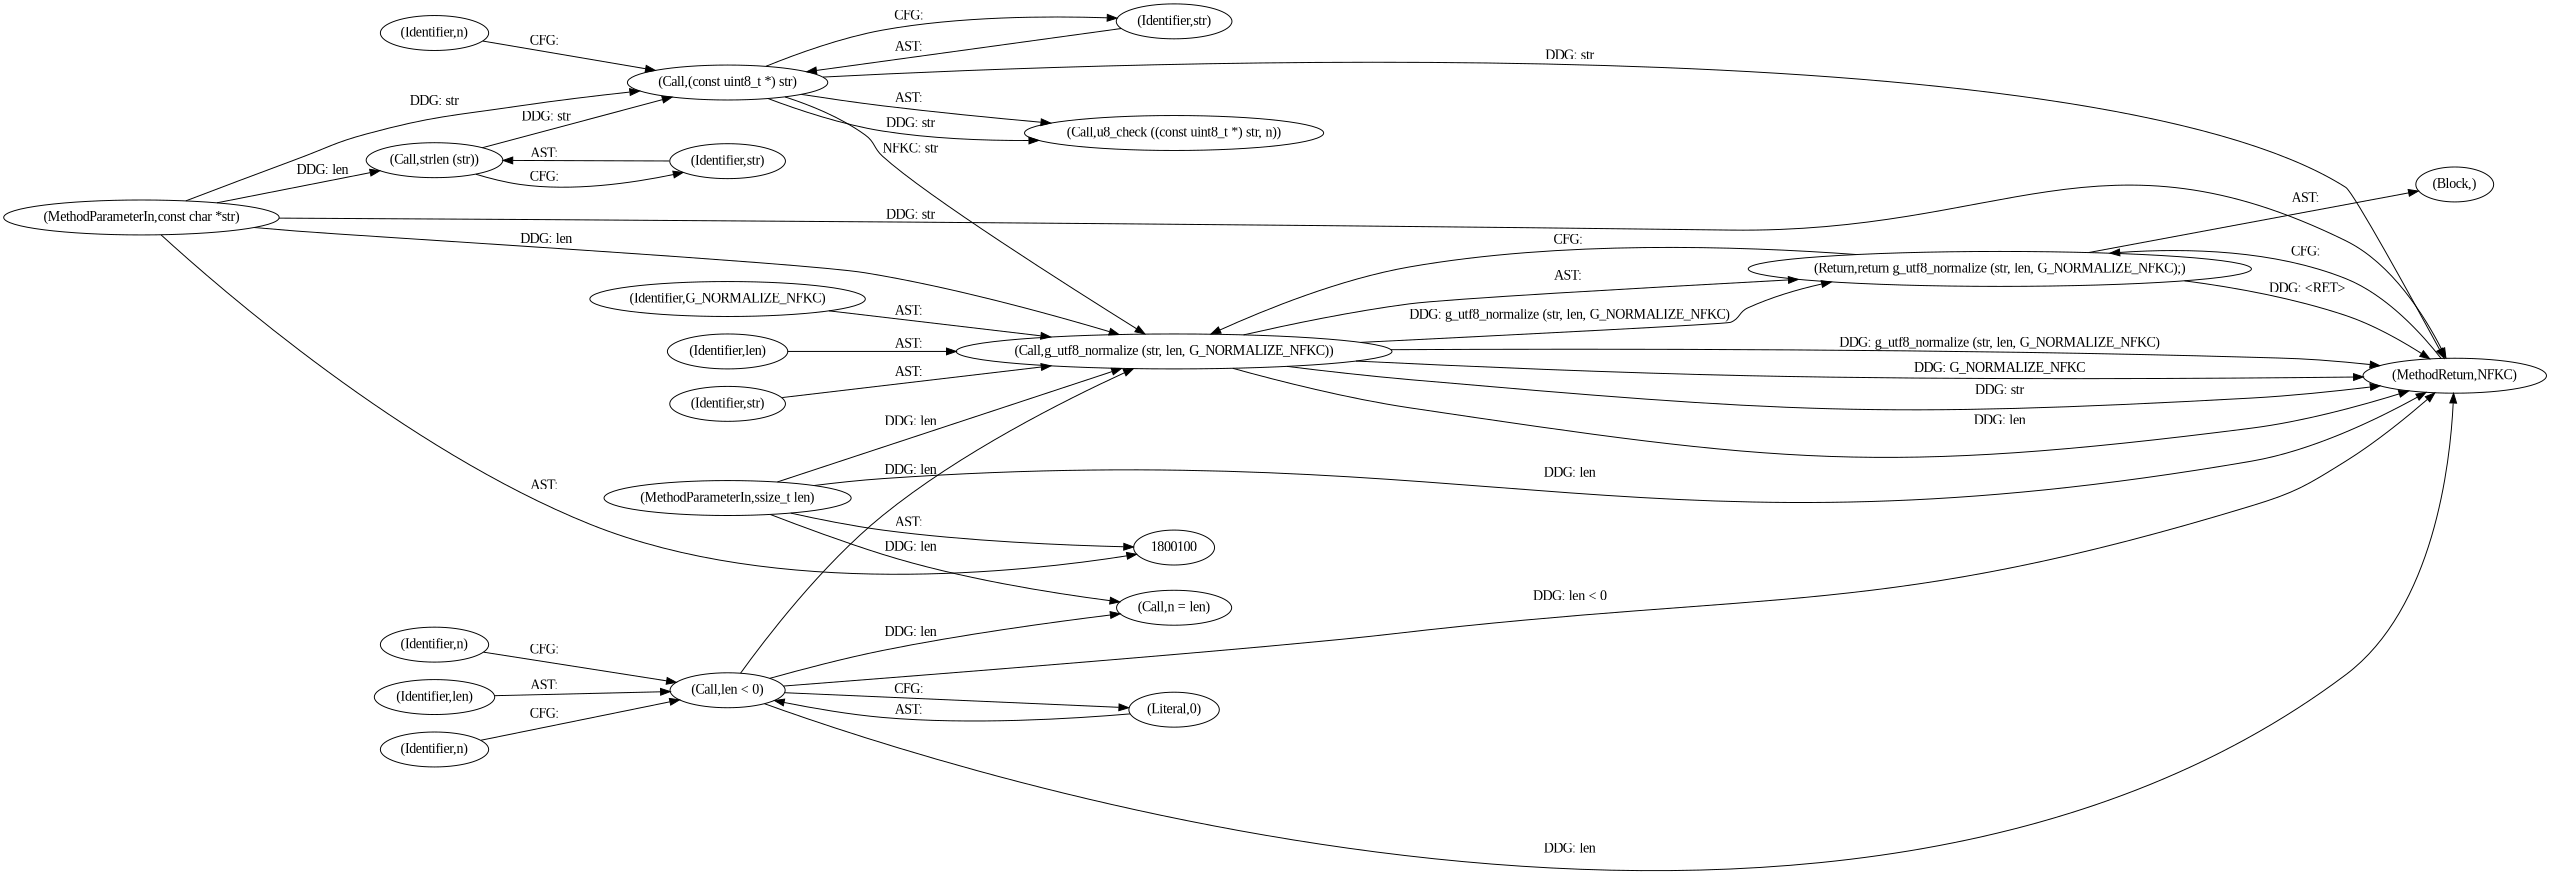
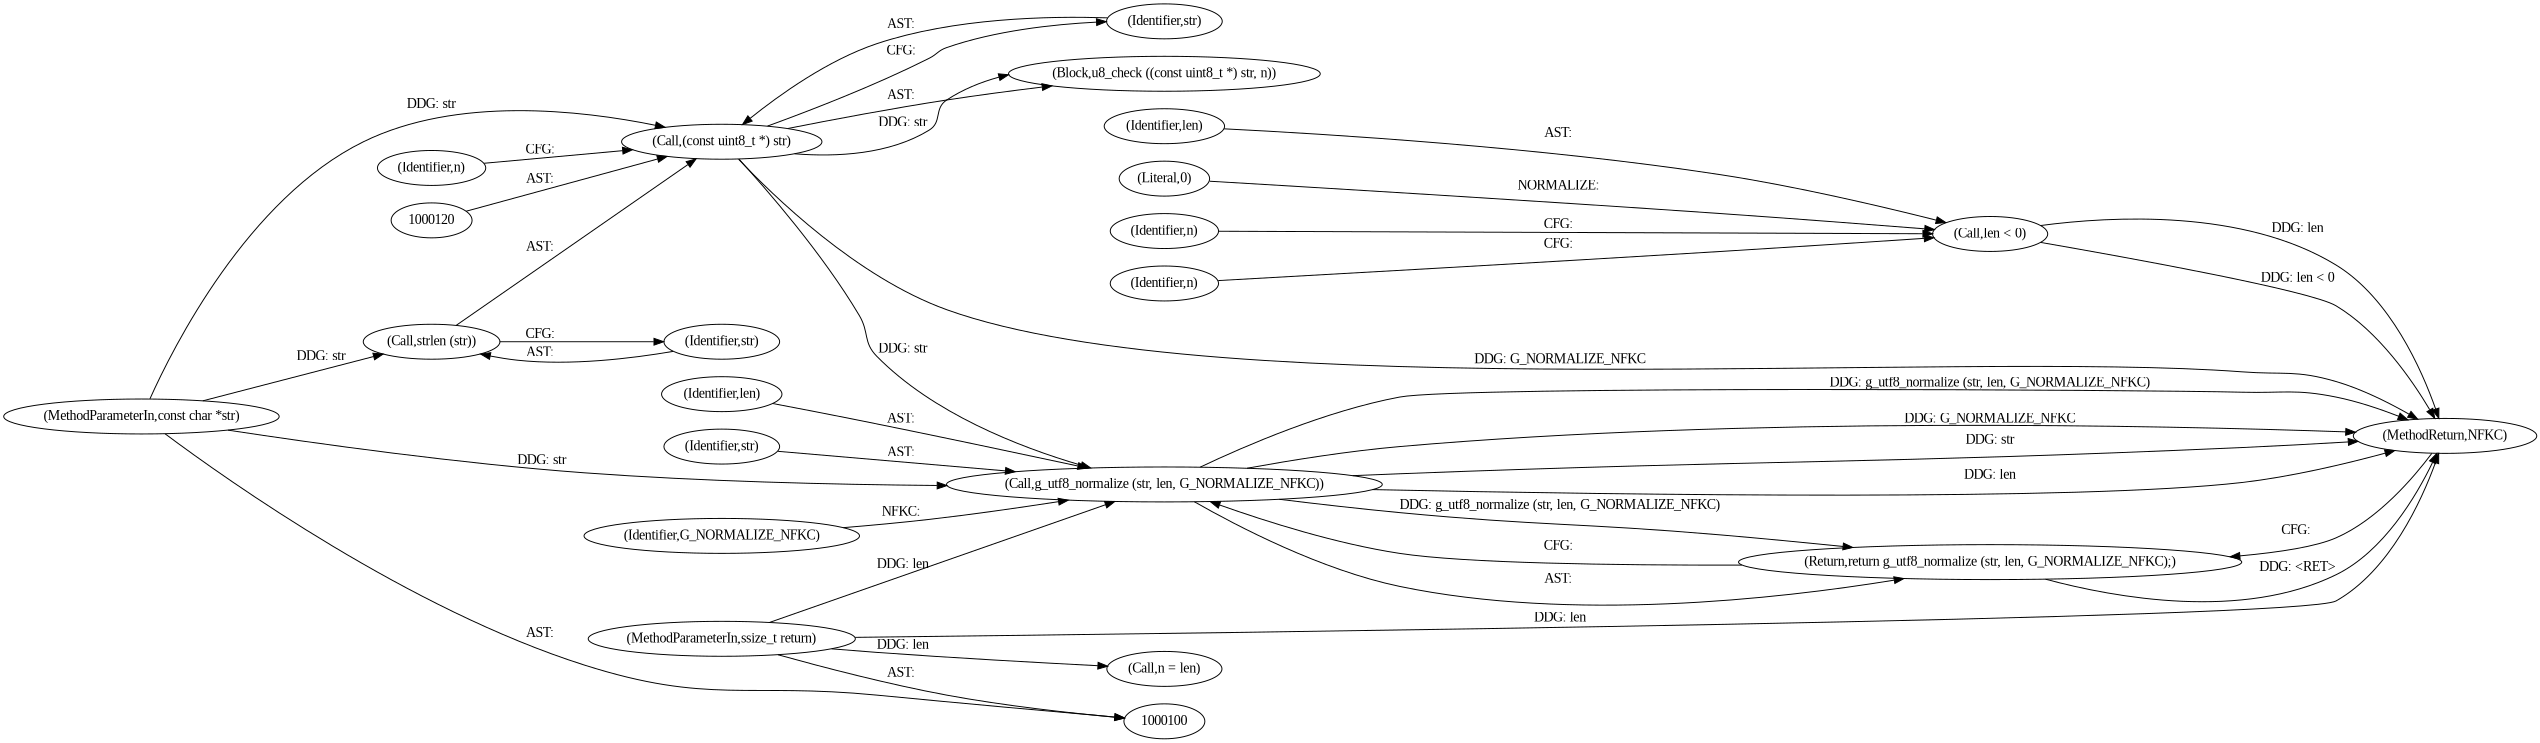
(1570, 56) -> (1560, 360)
(546, 117) -> (542, 247)
(1174, 133) -> (1164, 74)
(911, 149) -> (903, 349)
(323, 170) -> (321, 357)
(2455, 184) -> none
none -> (432, 220)
(1392, 226) -> none
(546, 239) -> (542, 461)
(911, 311) -> (903, 512)
(910, 495) -> none
(728, 498) -> (722, 639)
(1174, 548) -> (1164, 721)
(939, 640) -> none
(952, 700) -> none
(911, 710) -> (1560, 186)
